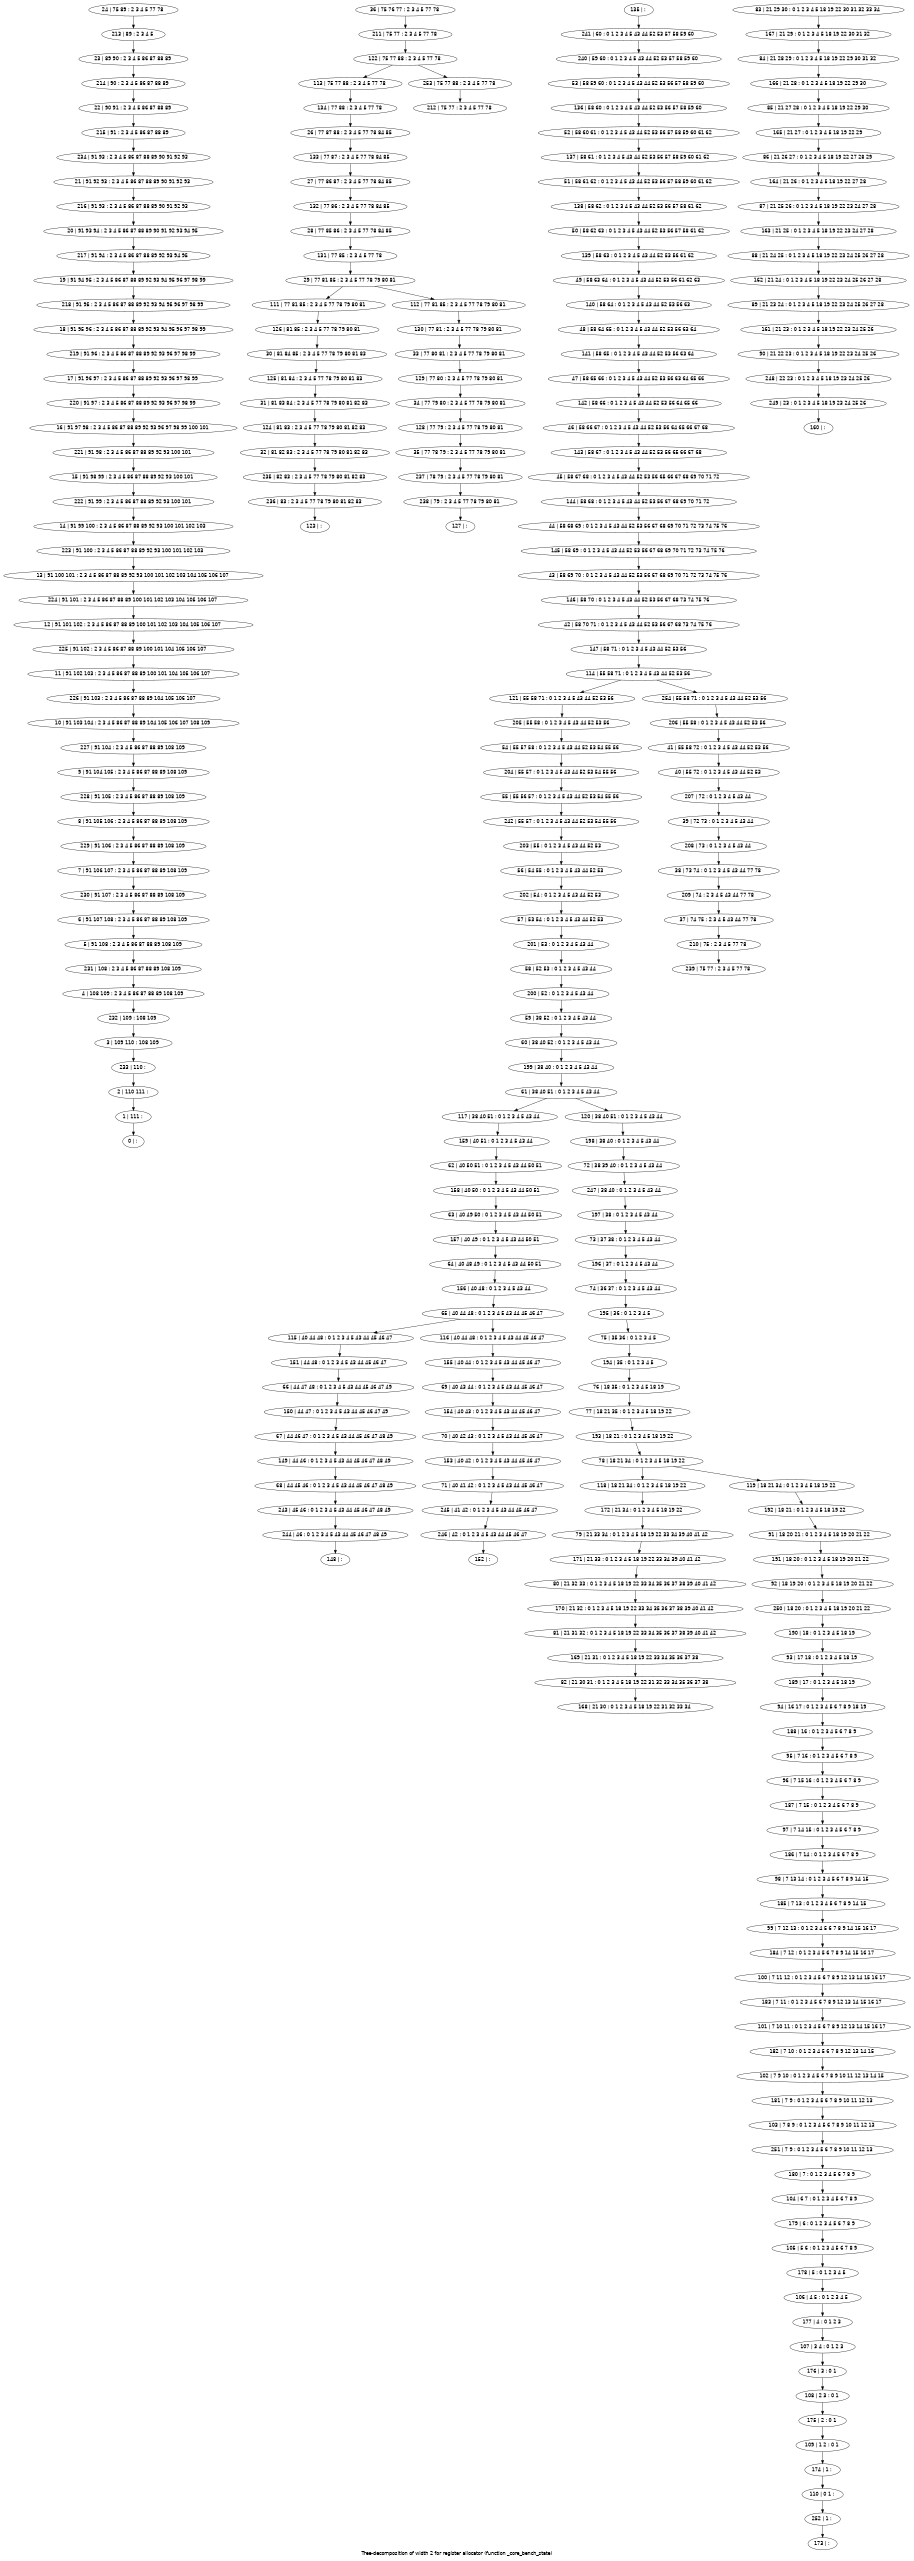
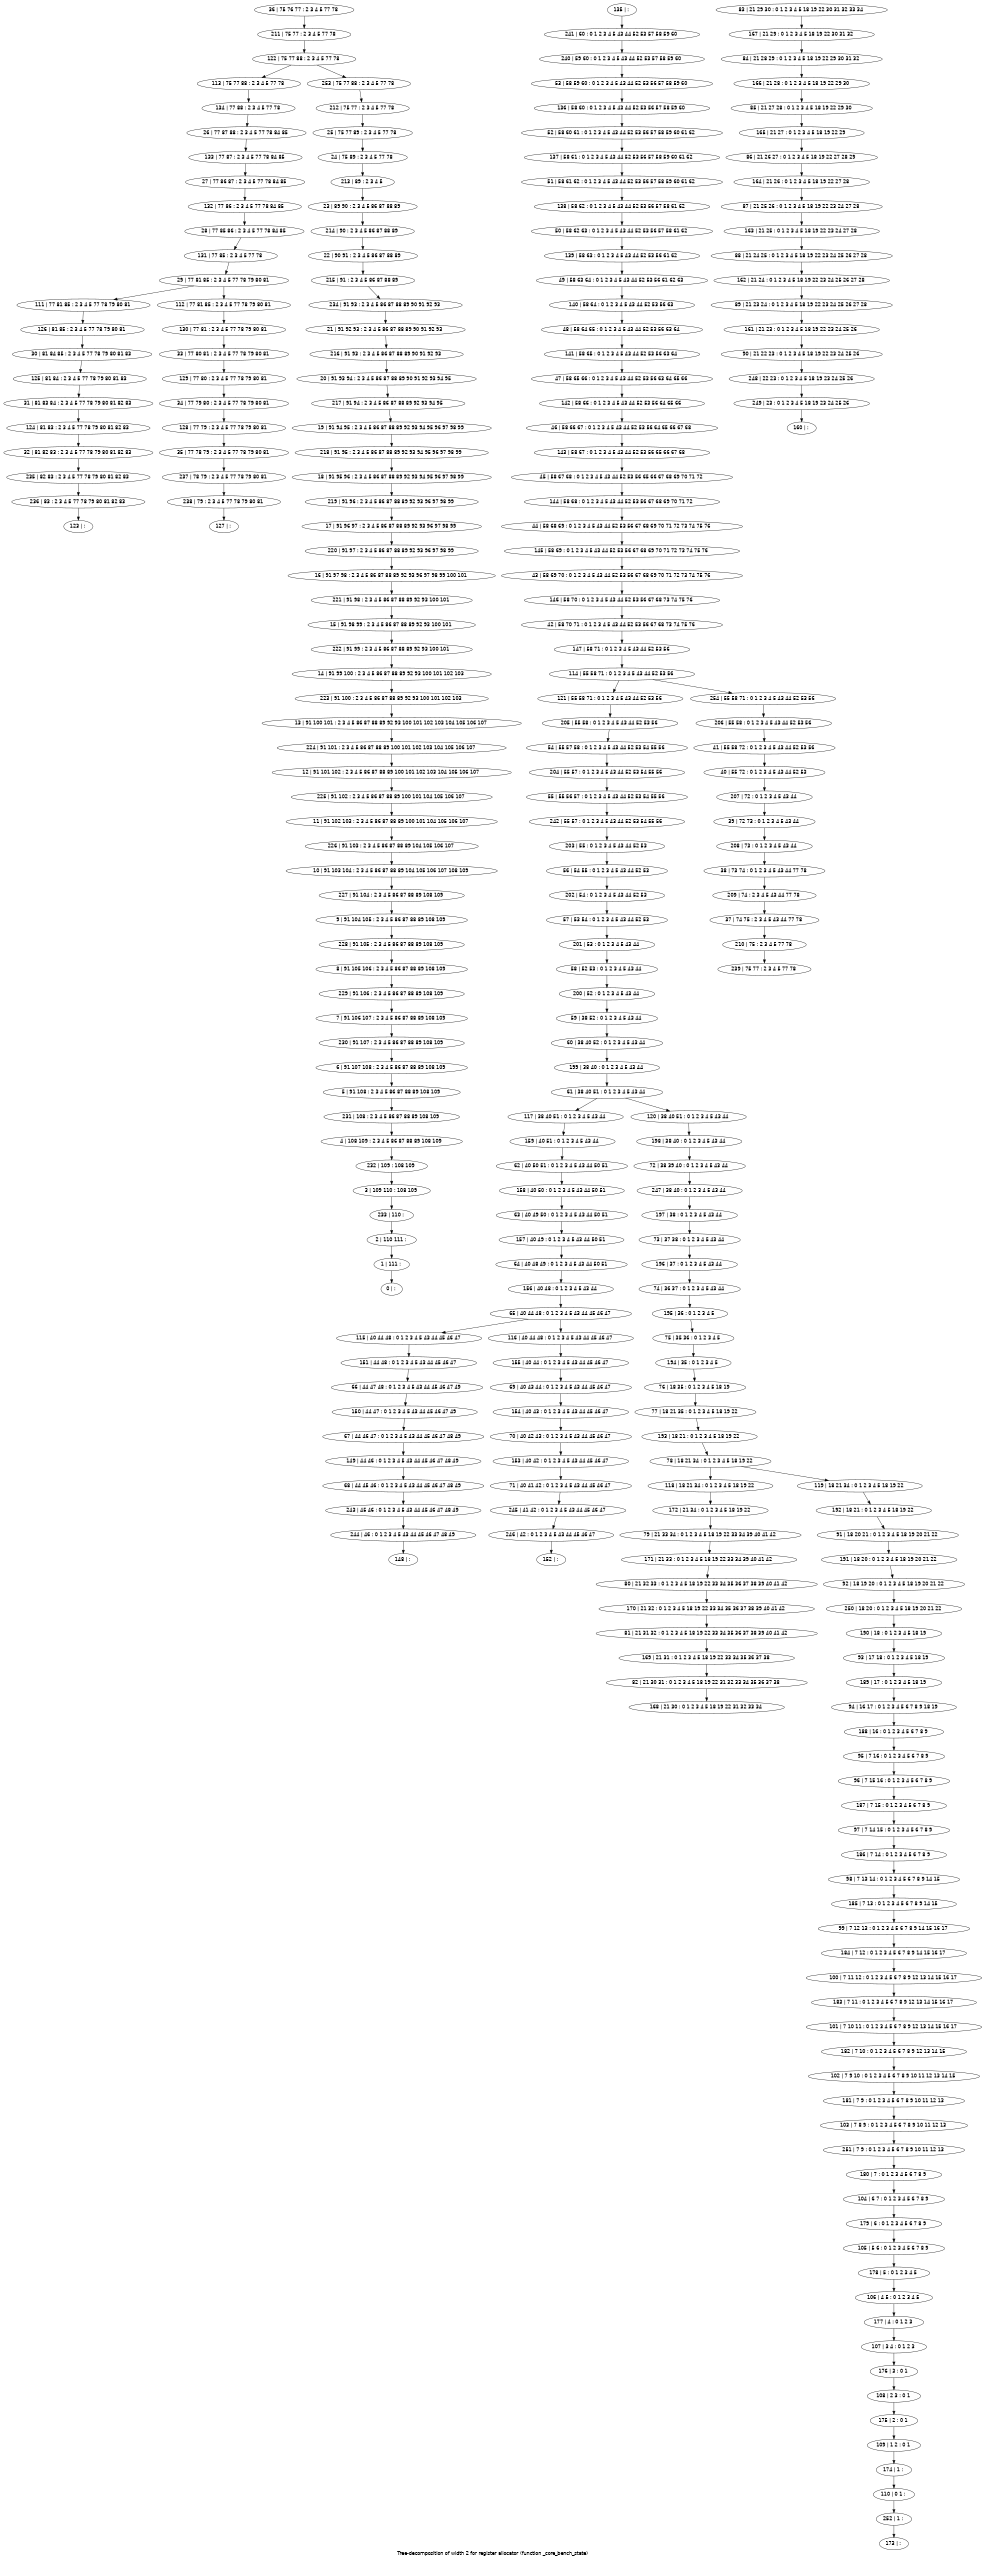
none -> (363, 133)
